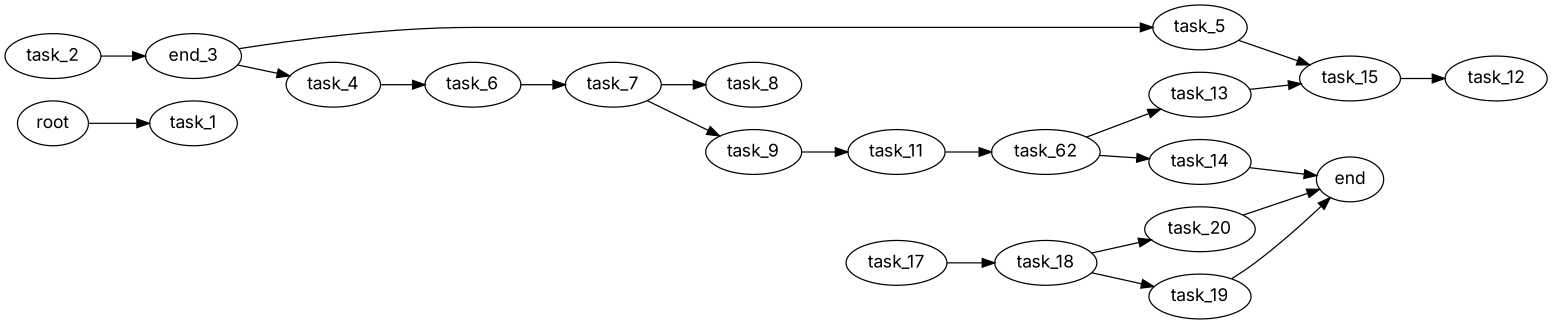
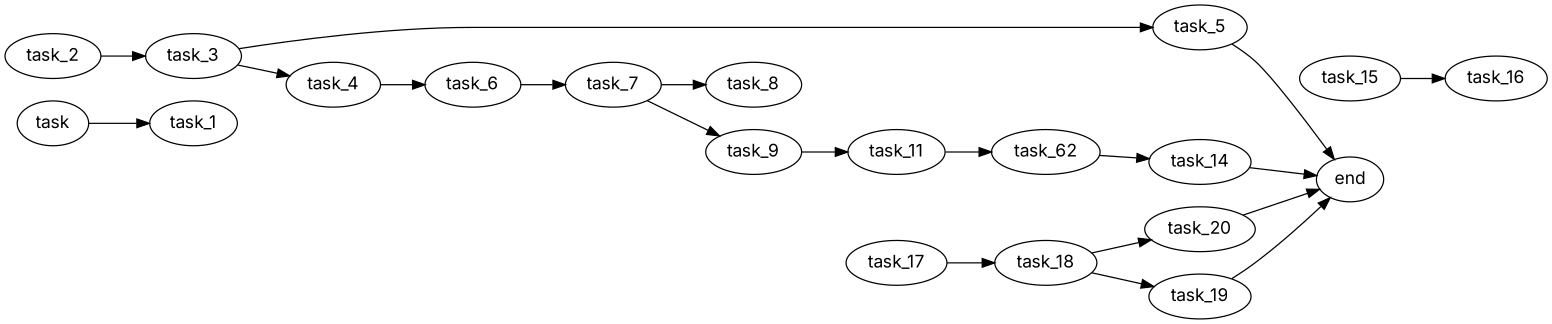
(1268, 51) -> (1283, 93)
(194, 56) -> (194, 56)
(1496, 78) -> (1496, 78)
(1200, 95) -> none
(53, 123) -> (53, 123)
